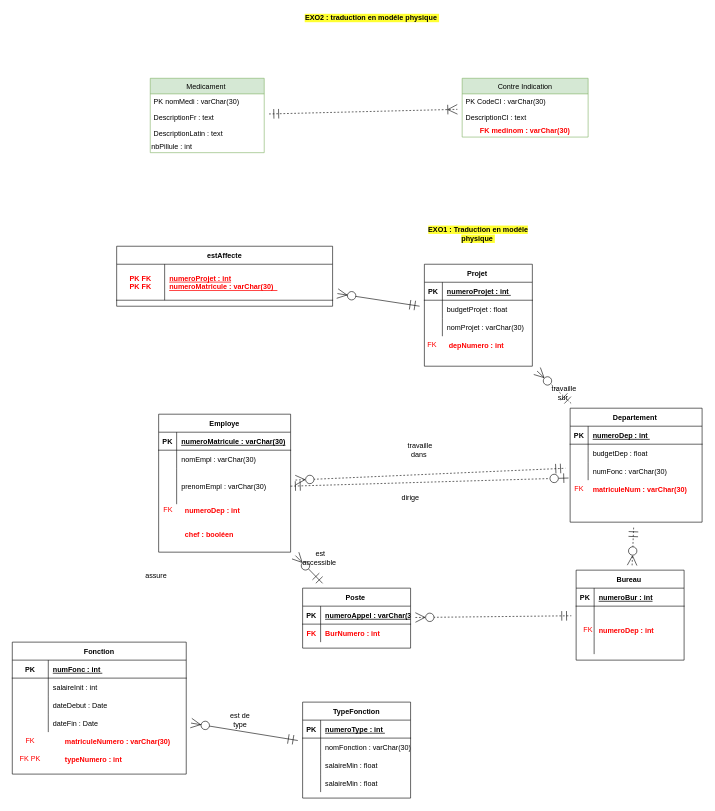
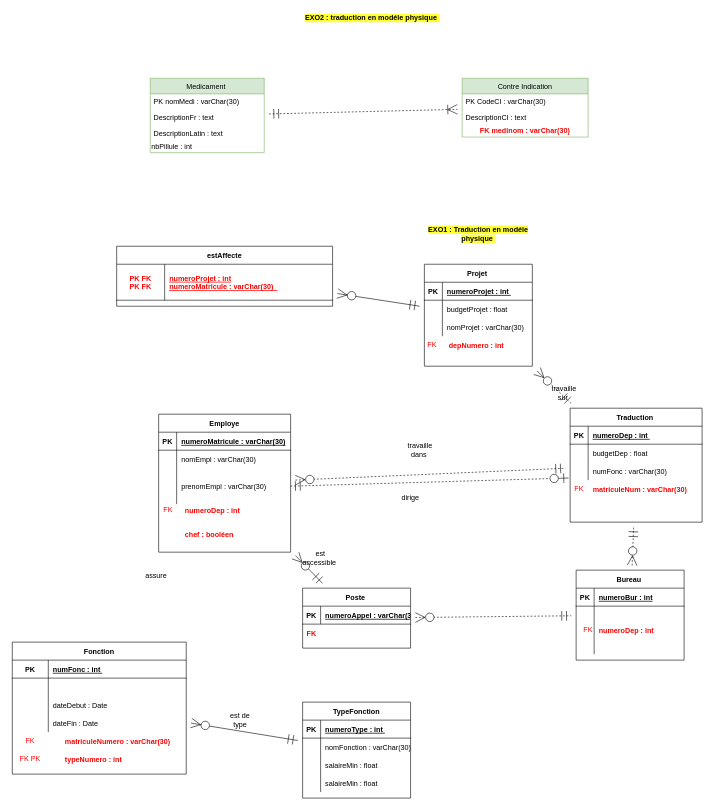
(636, 418) -> (636, 418)
(366, 633) -> none
(117, 687) -> none
